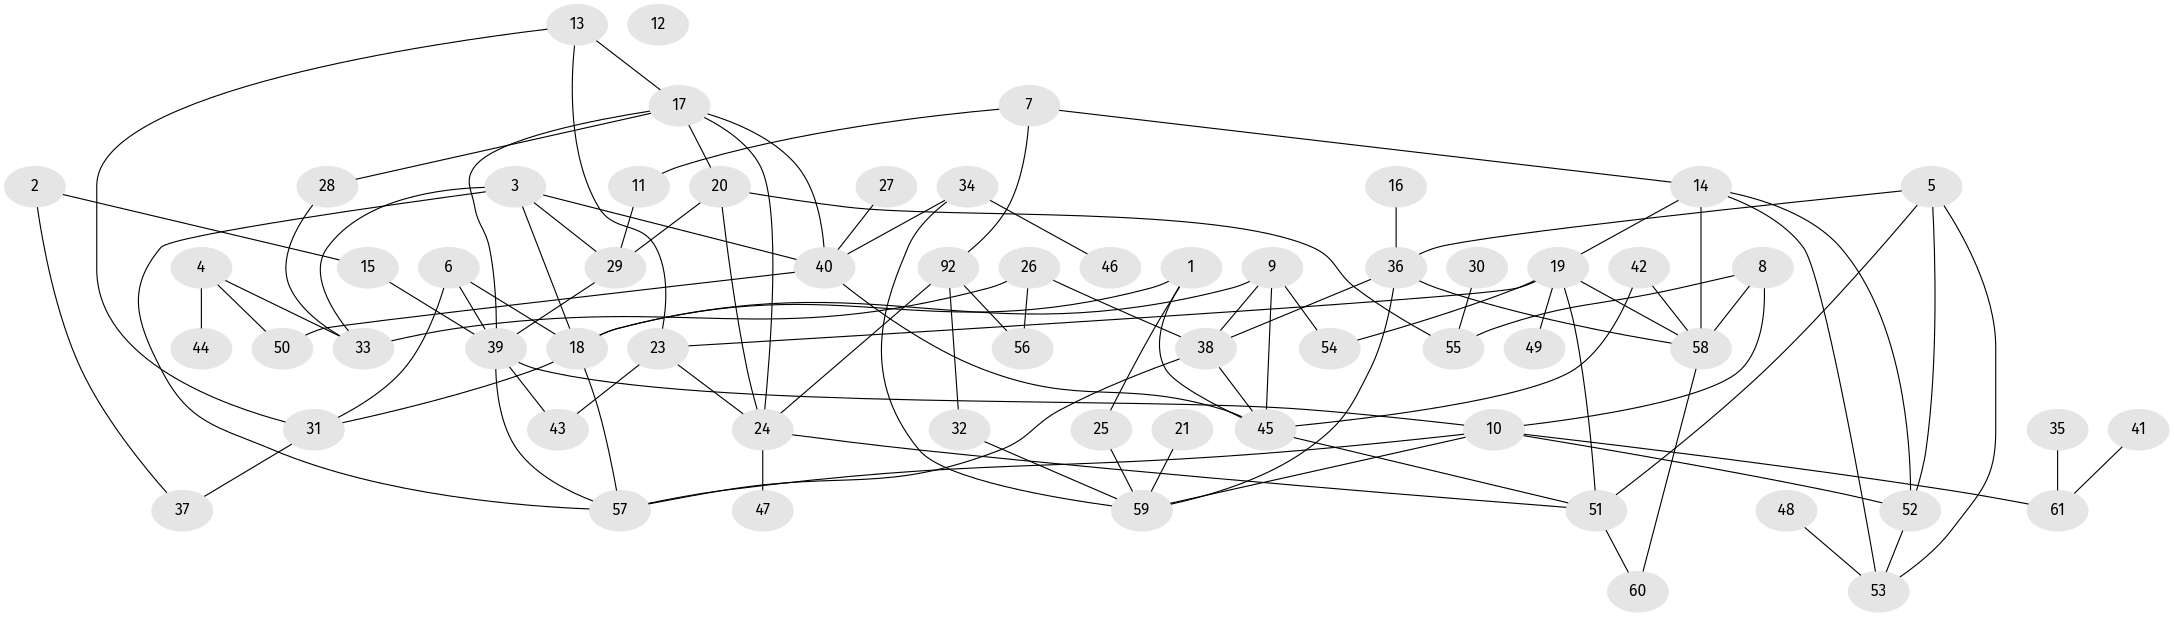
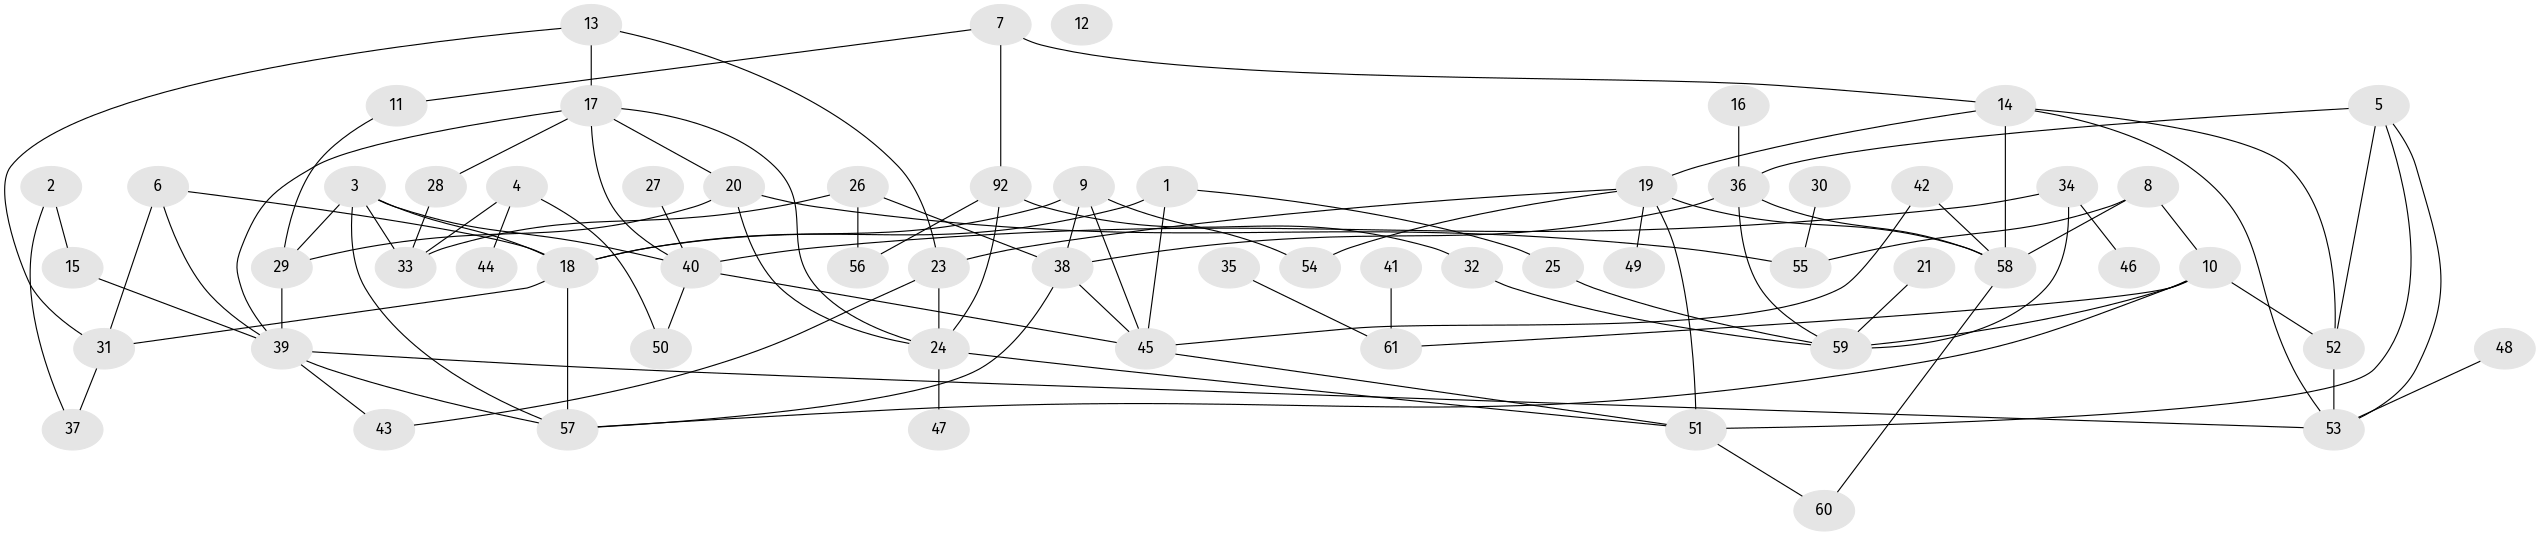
(990, 401) -> (1258, 393)
